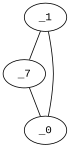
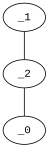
(24, 74) -> (24, 74)
(53, 74) -> none
